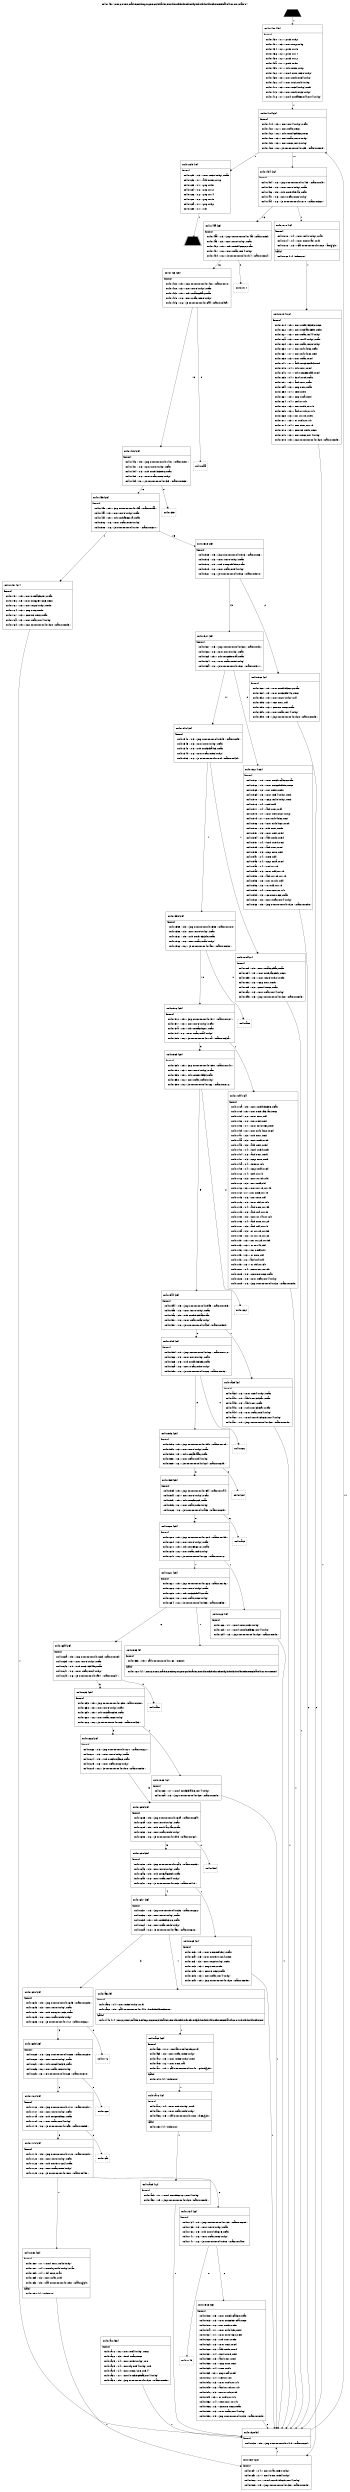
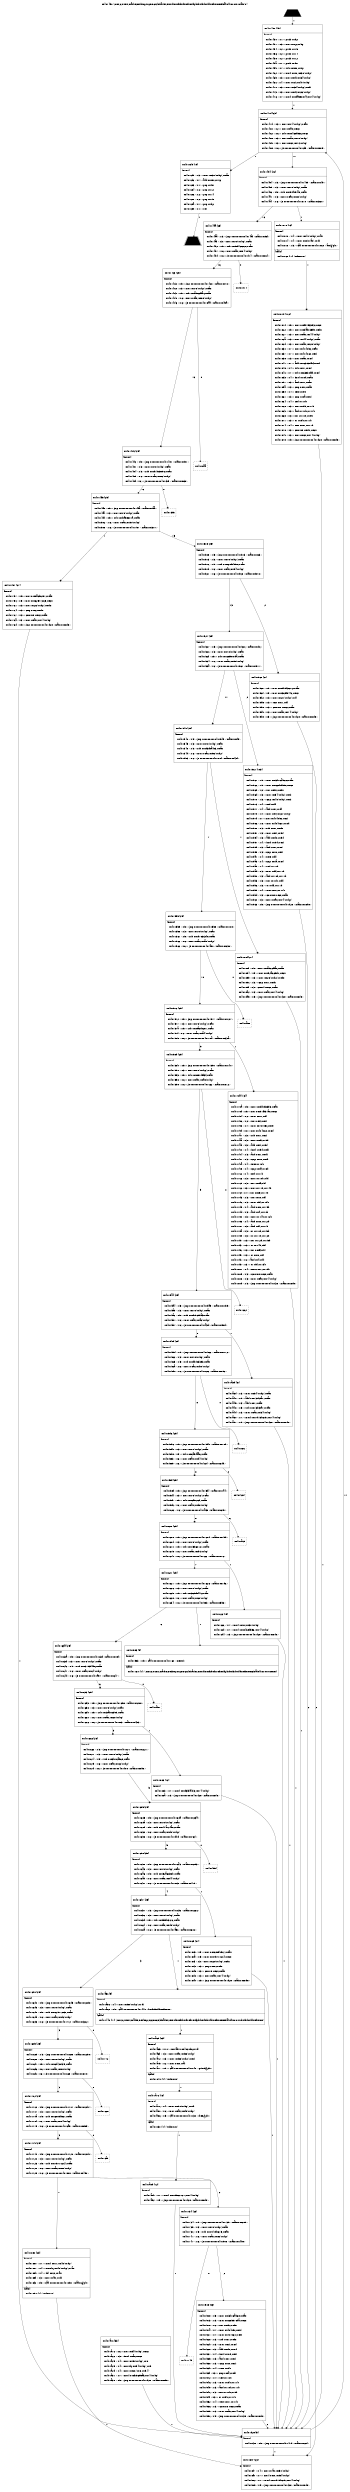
(276, 2452) -> (273, 2451)
